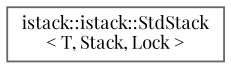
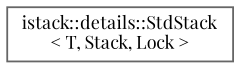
(116, 34) -> (120, 34)
